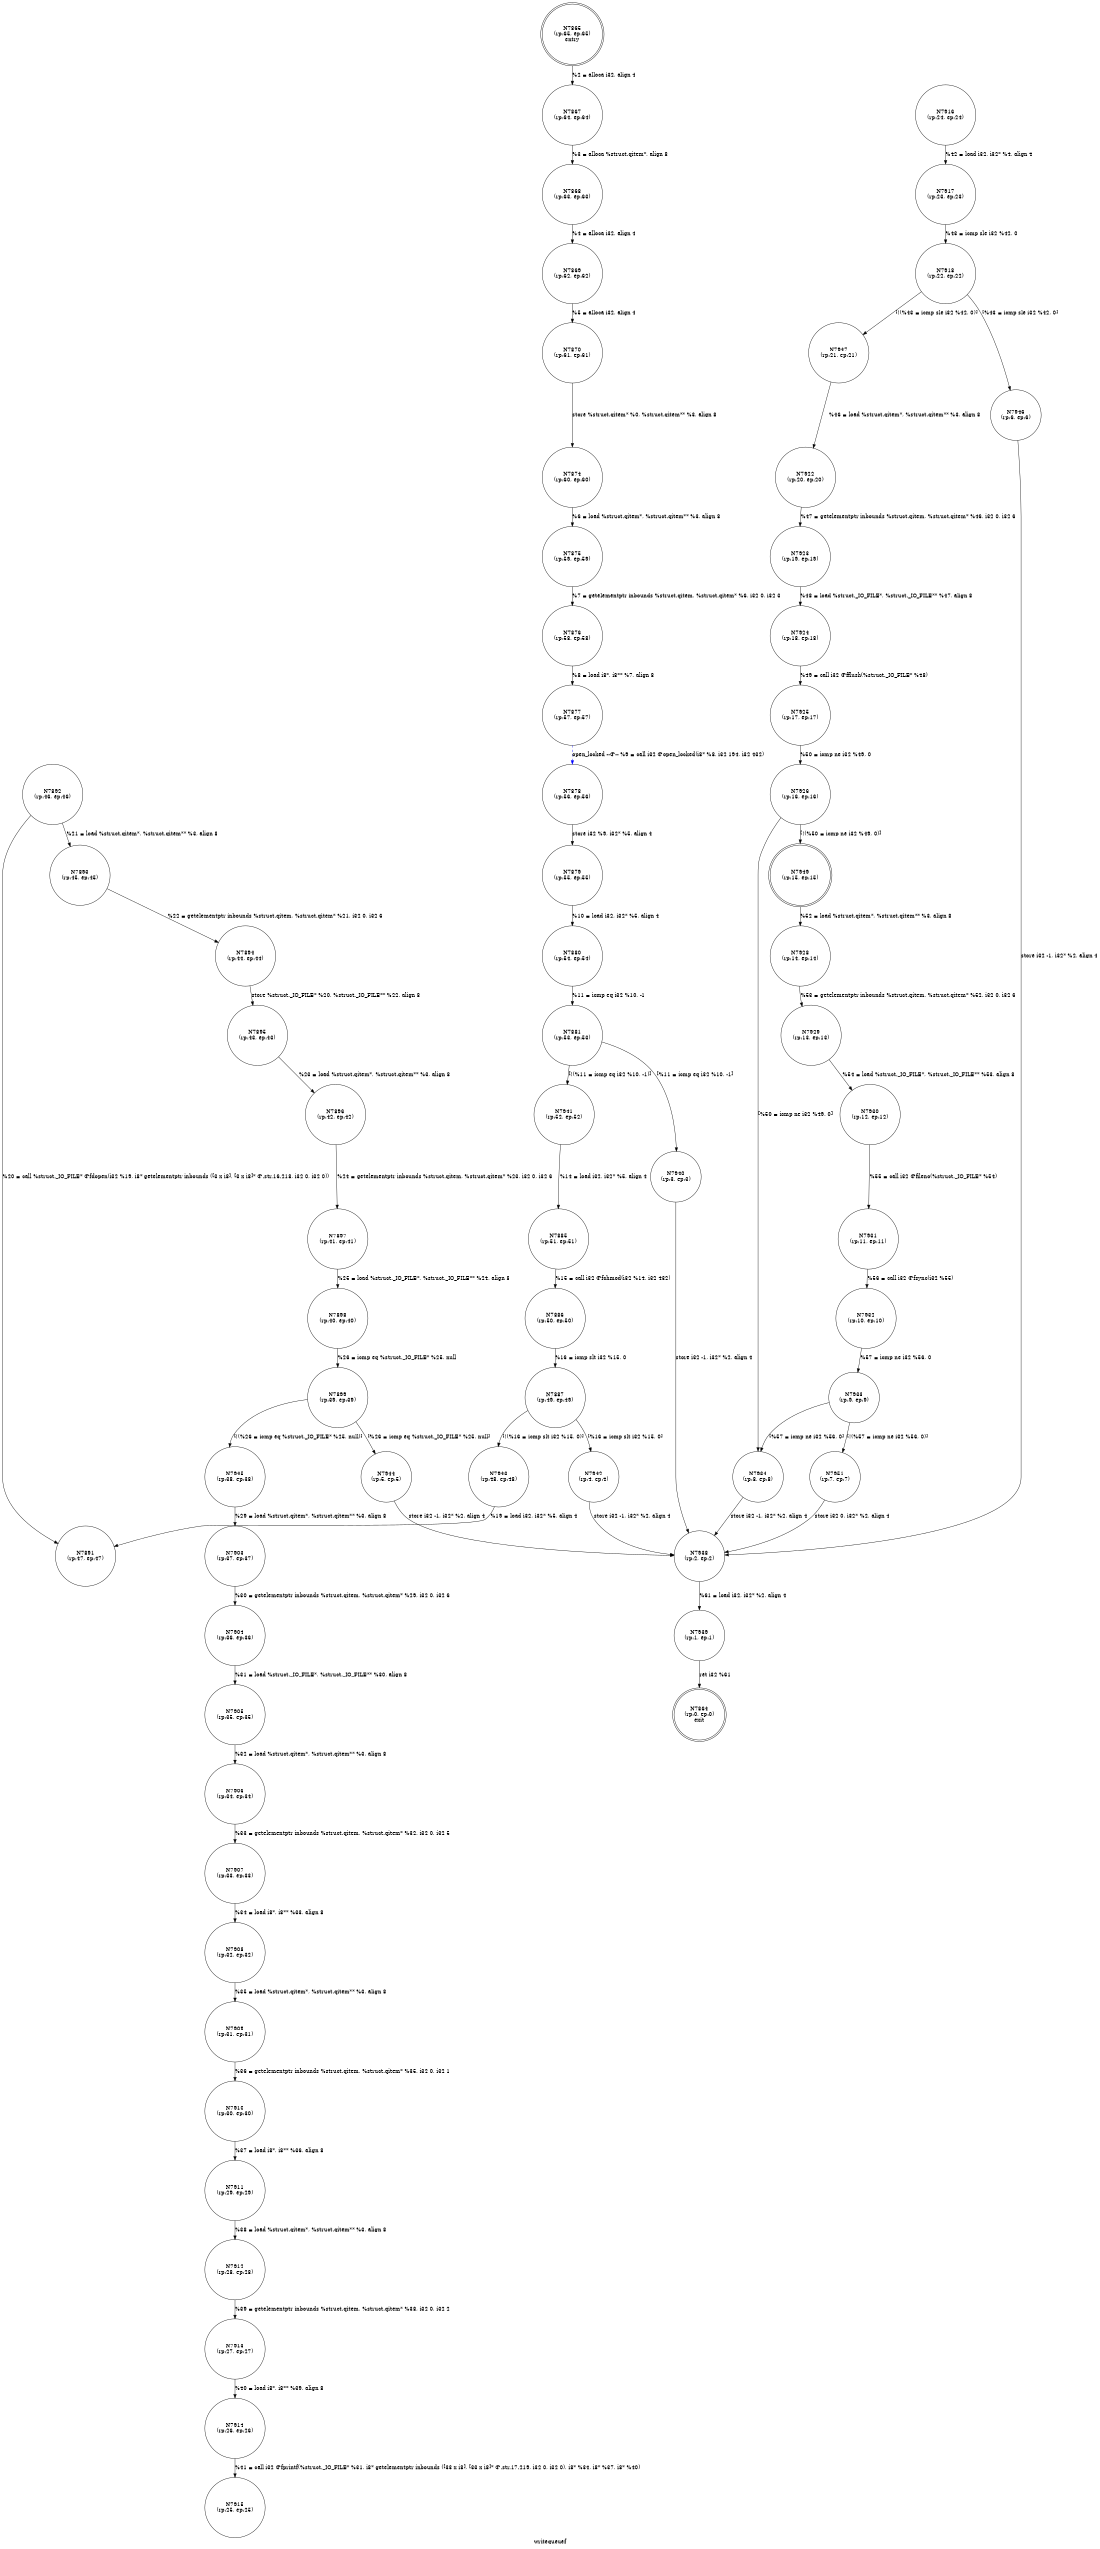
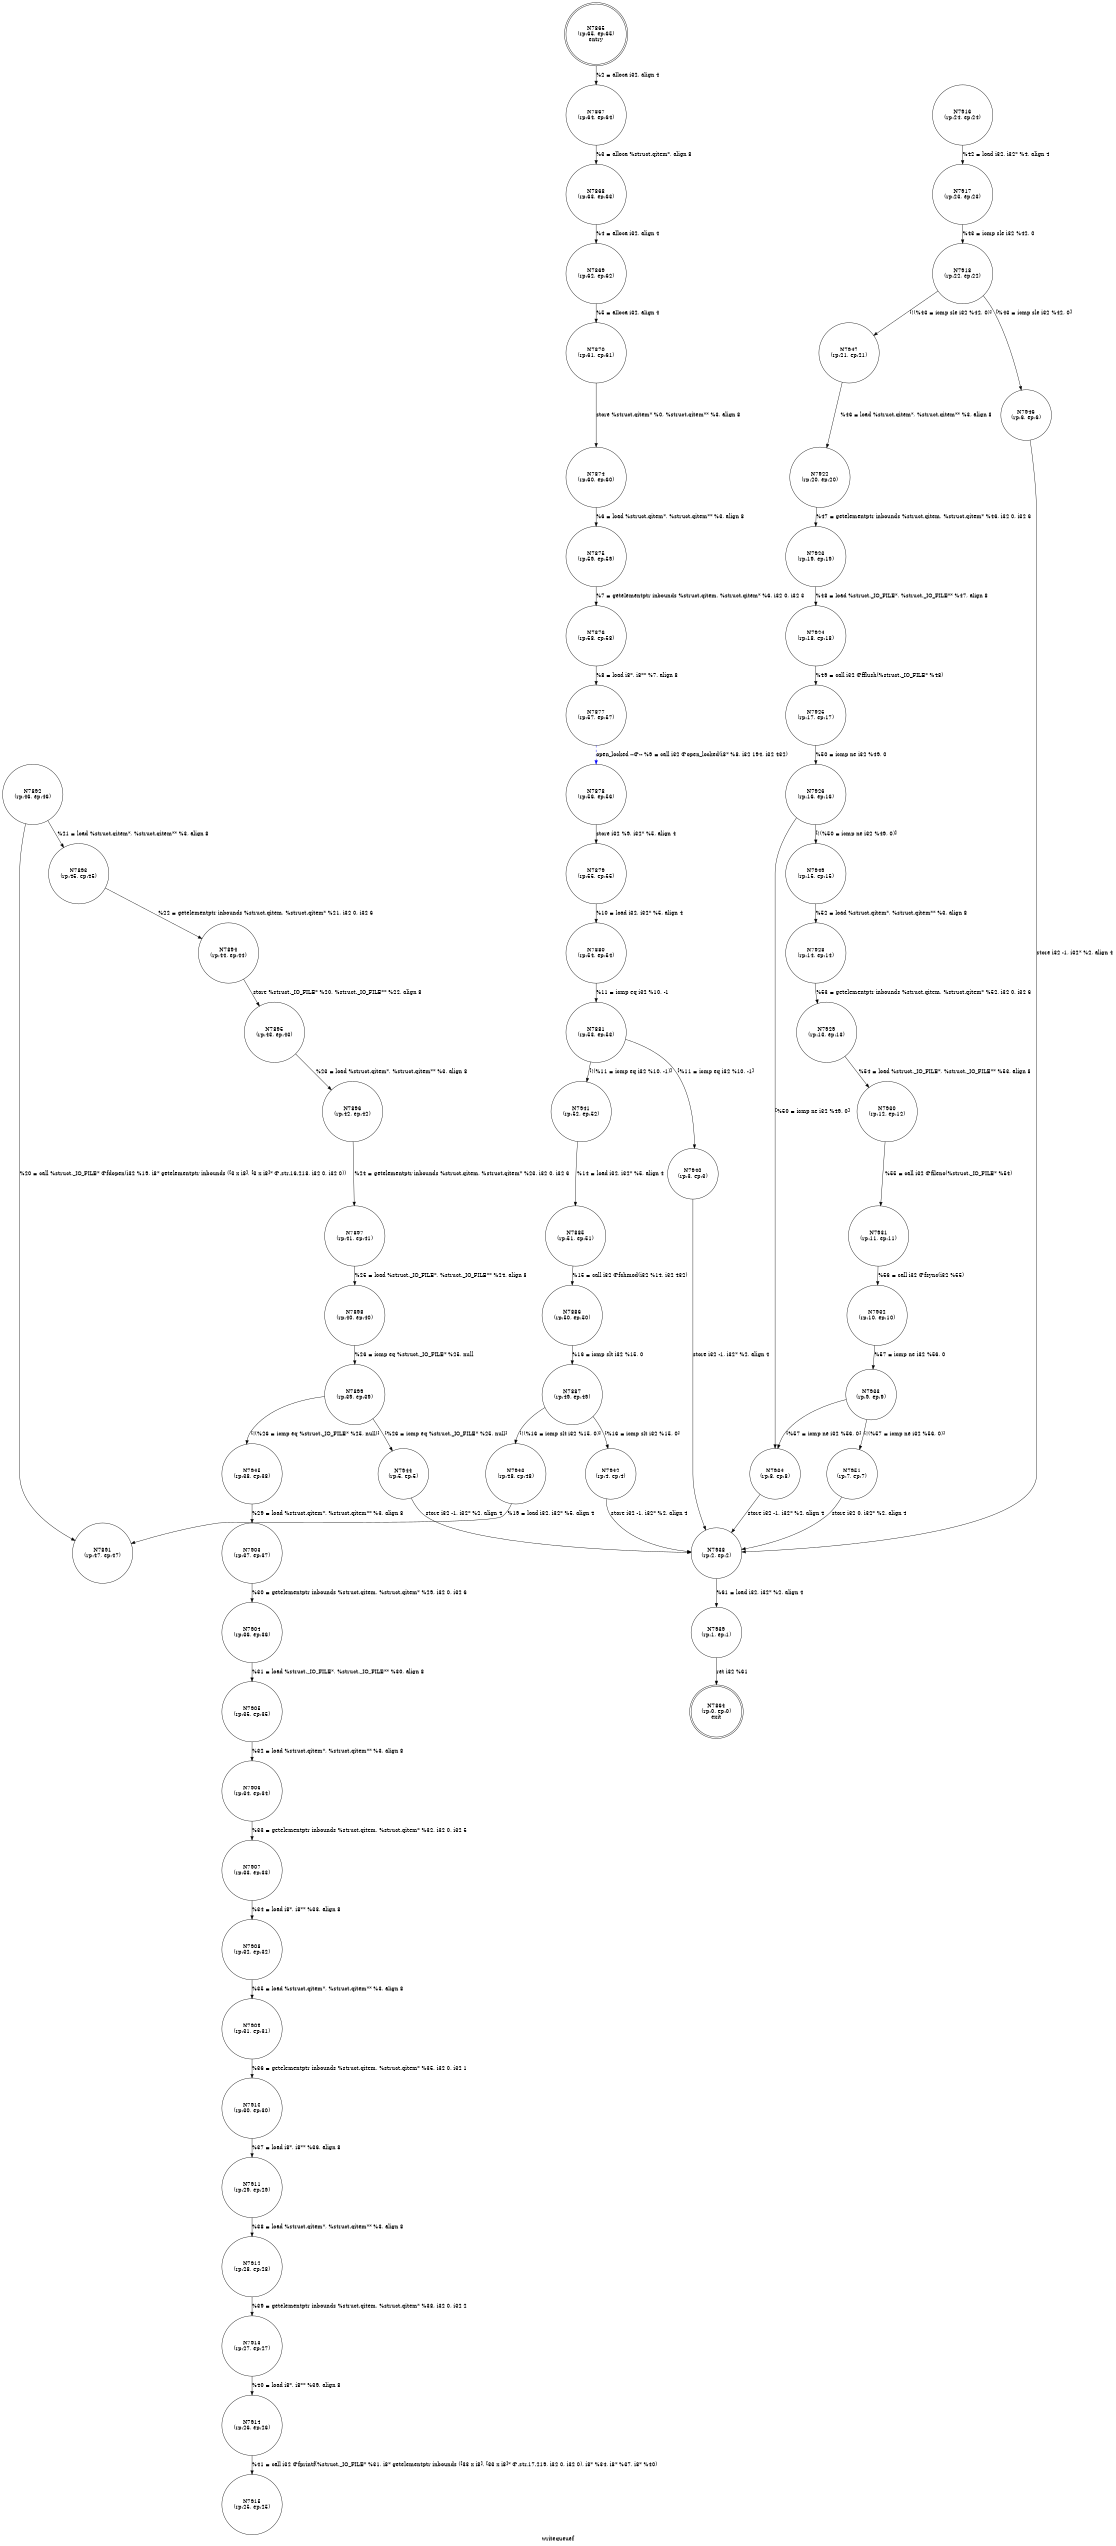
(800, 875) -> (816, 874)
